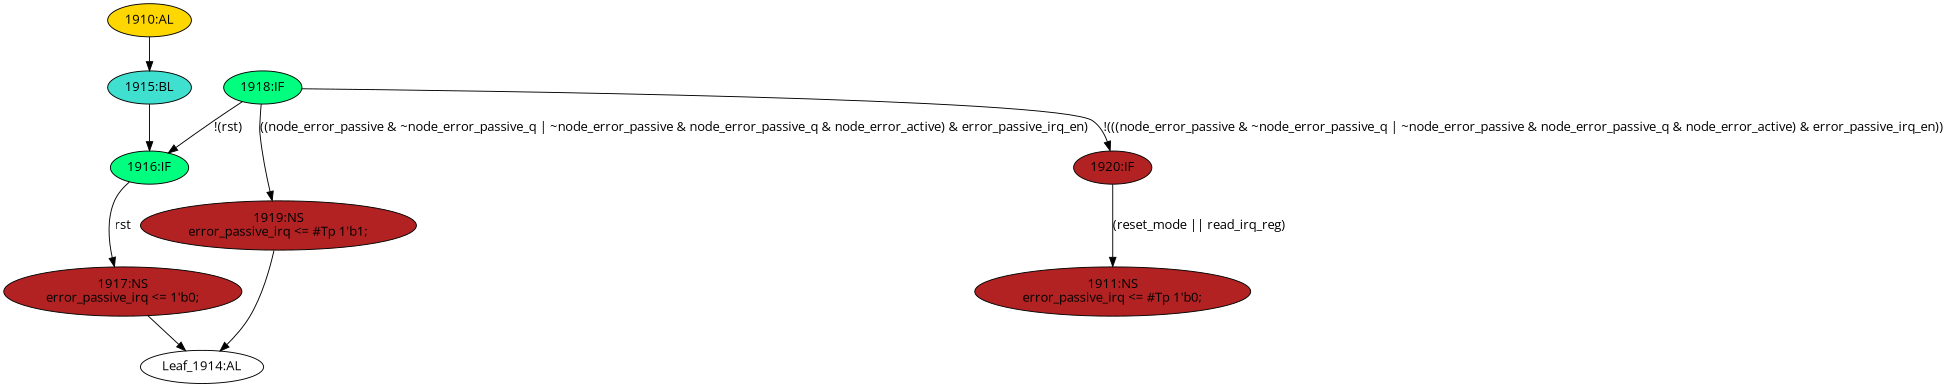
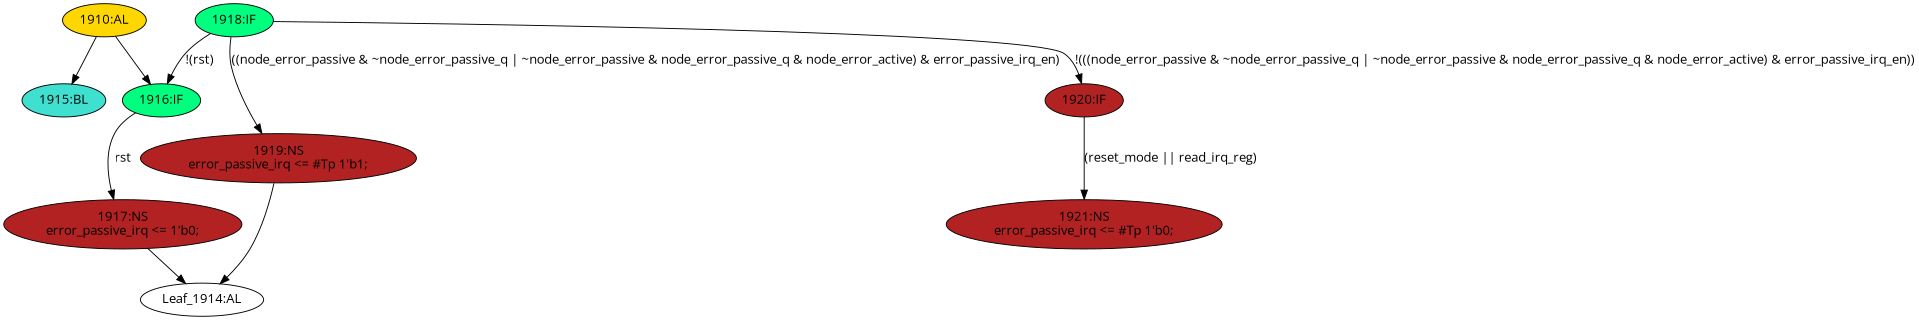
(150, 123) -> (130, 57)
(1113, 292) -> (1084, 224)
